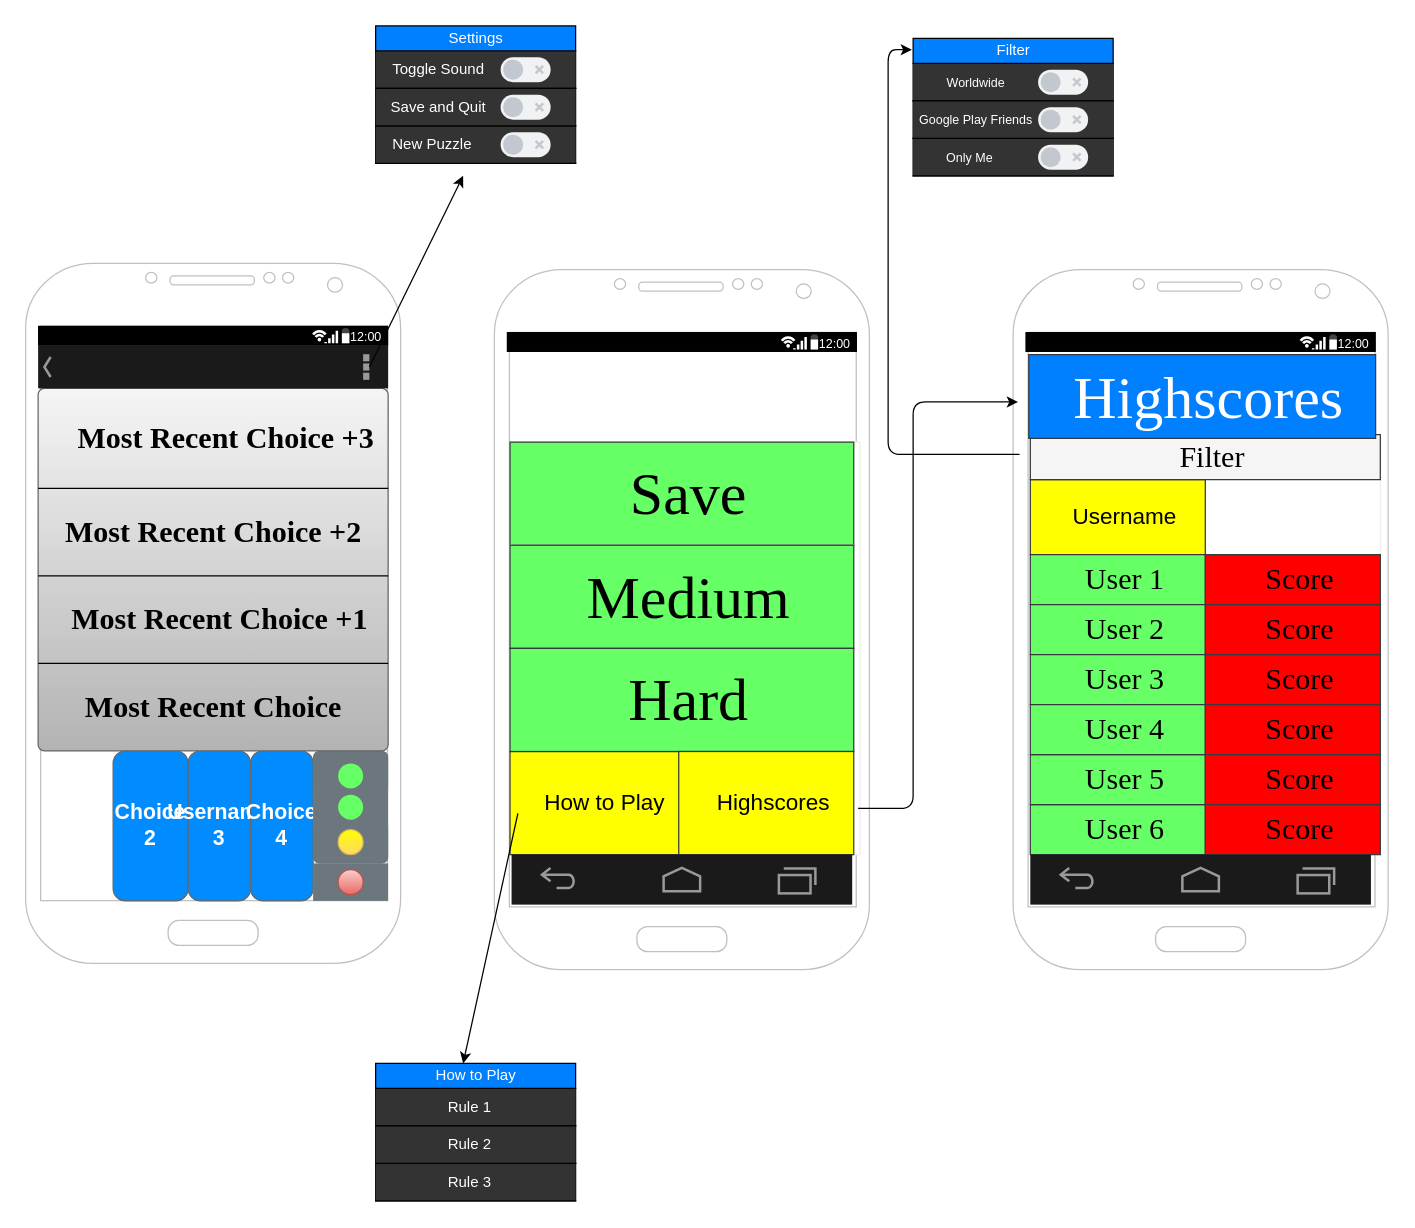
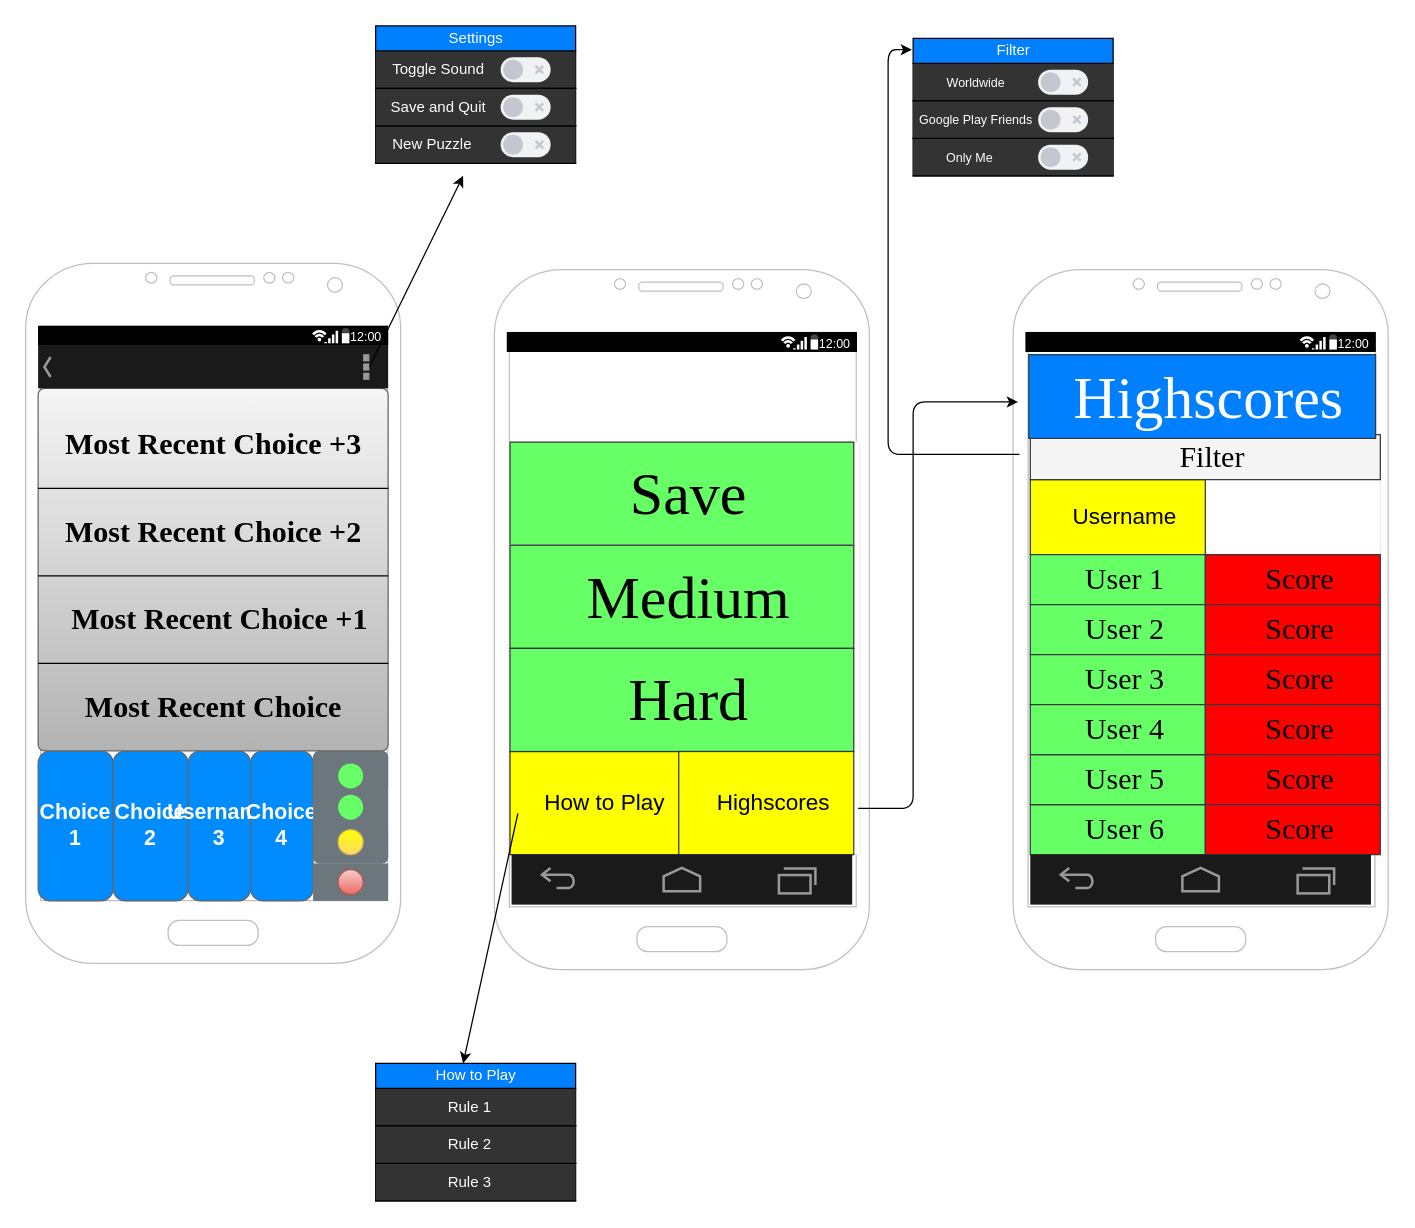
(226, 438) -> (213, 444)
none -> (76, 826)
